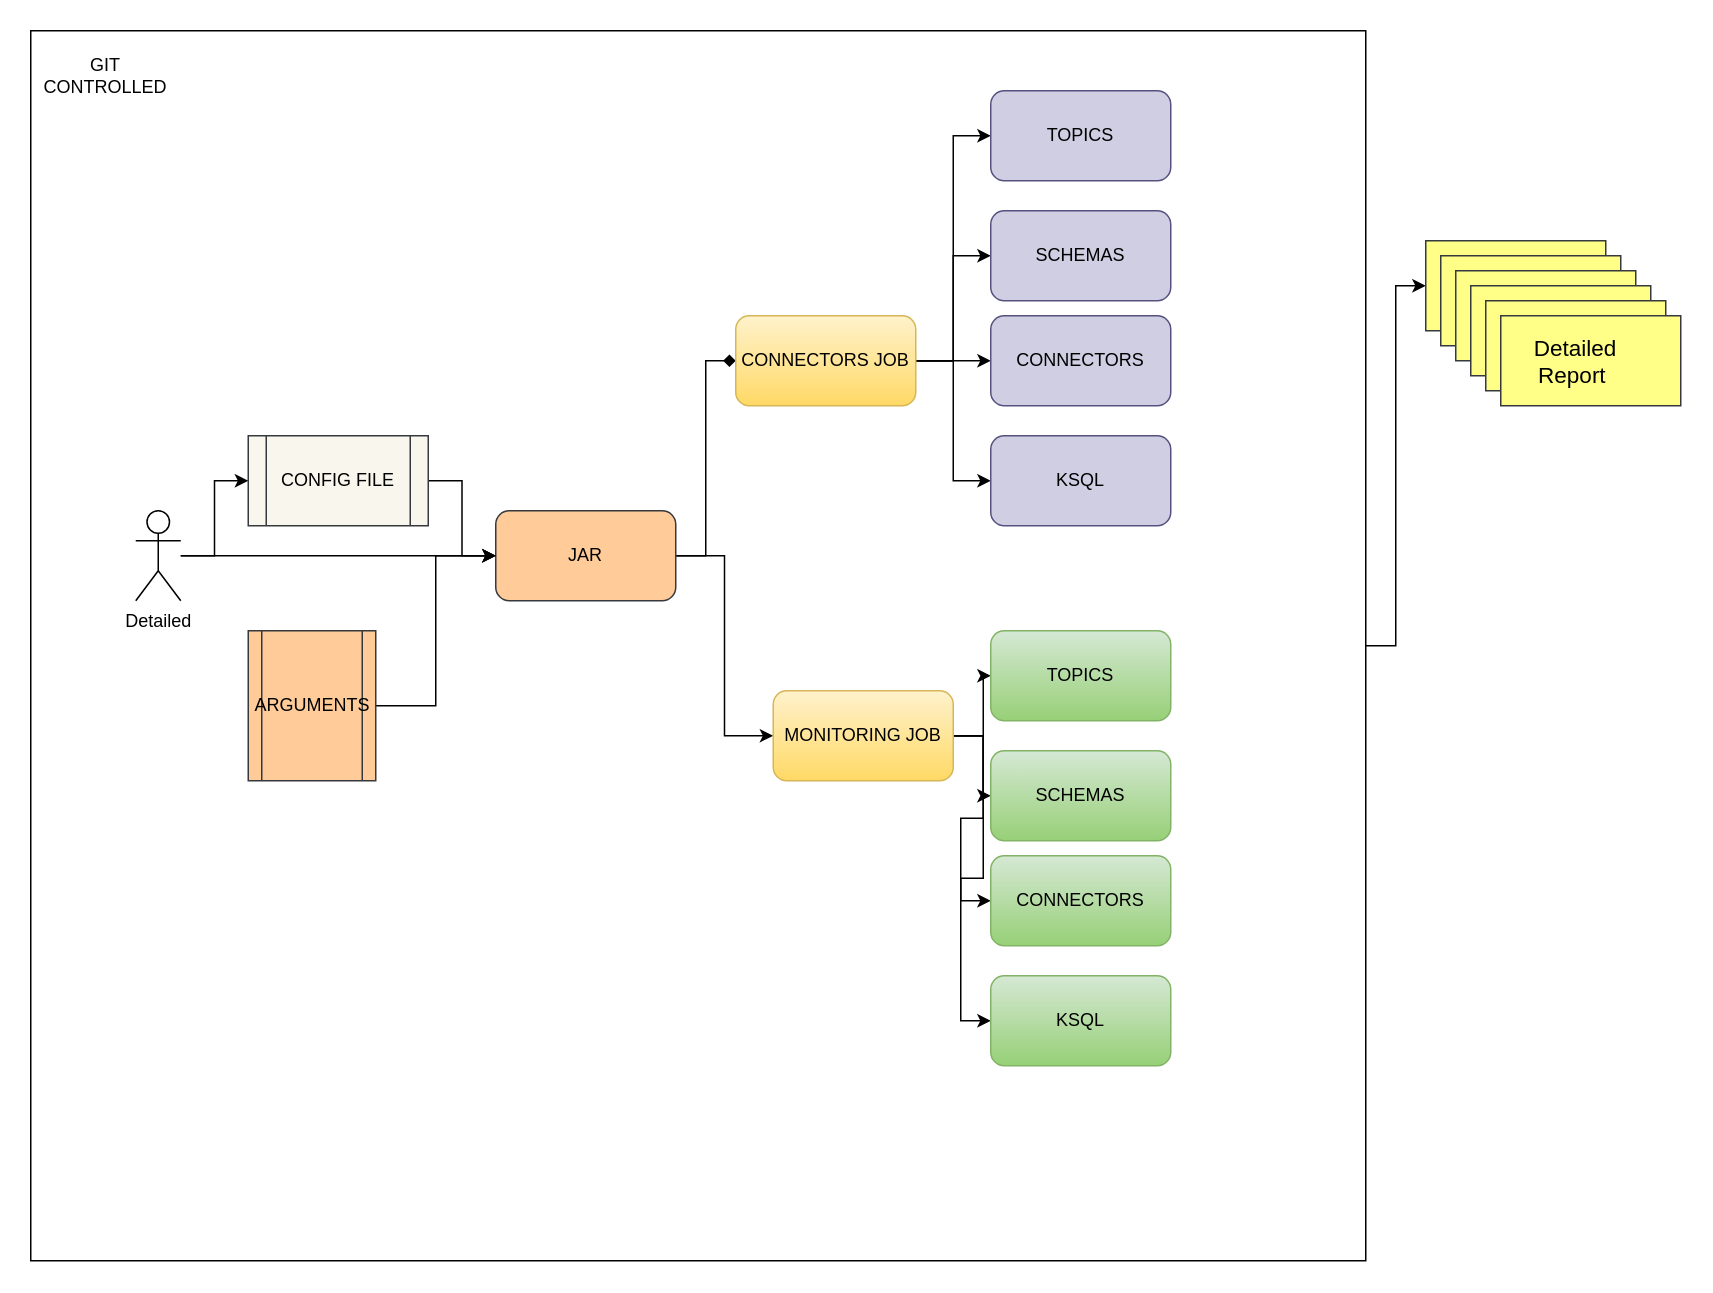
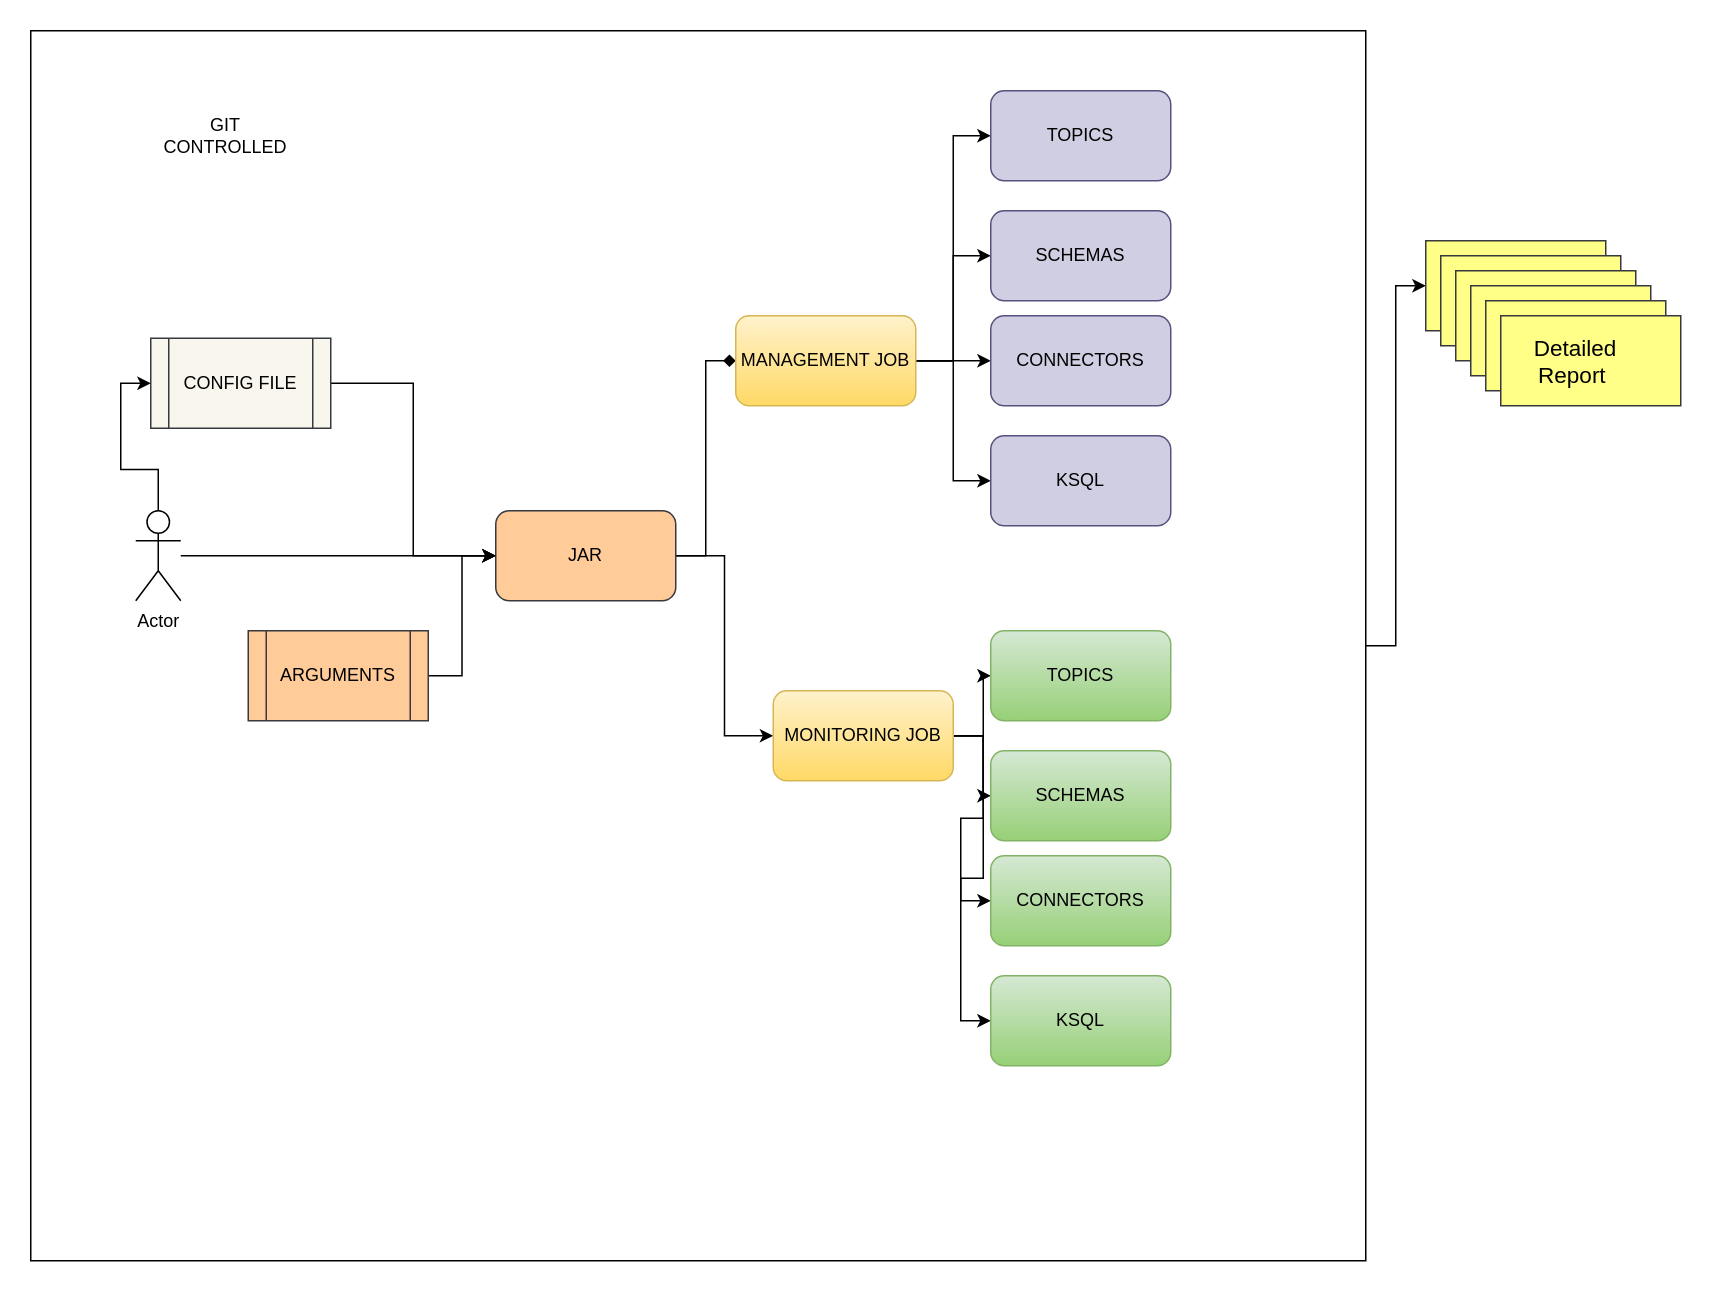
(106, 76) -> (226, 136)
(826, 361) -> (826, 361)
(338, 481) -> (241, 383)
(159, 622) -> (159, 622)
(312, 706) -> (338, 676)
